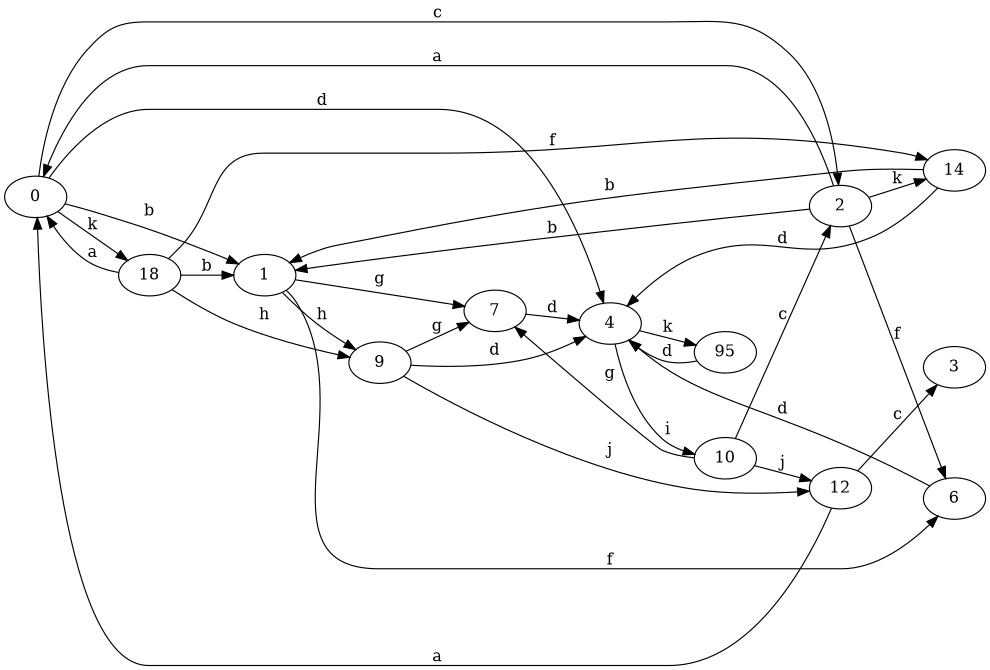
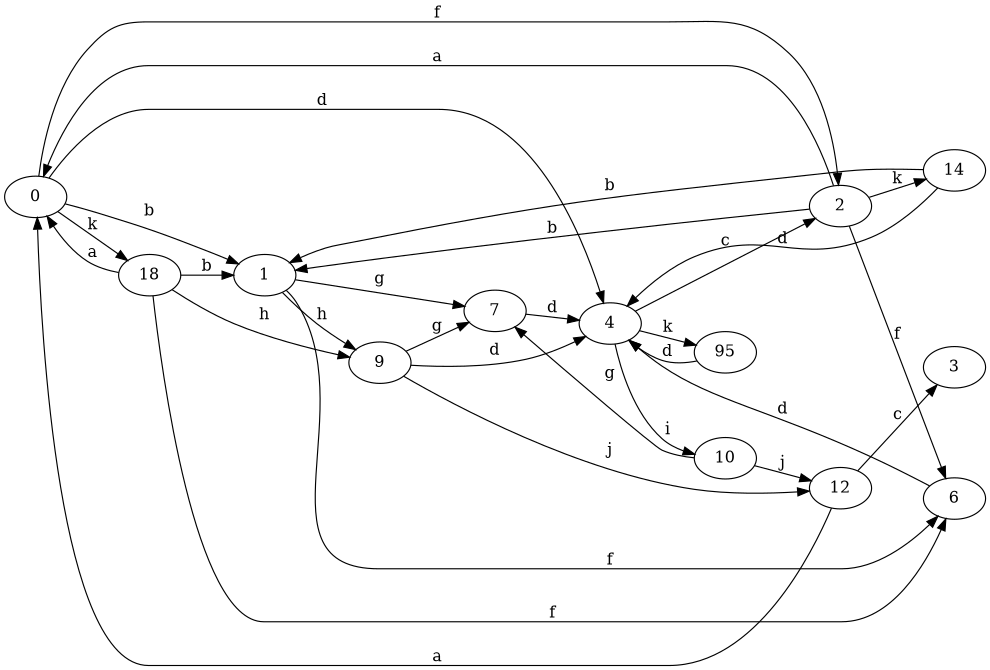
(438, 13) -> (438, 13)
(496, 152) -> (446, 622)
(781, 337) -> (720, 268)
